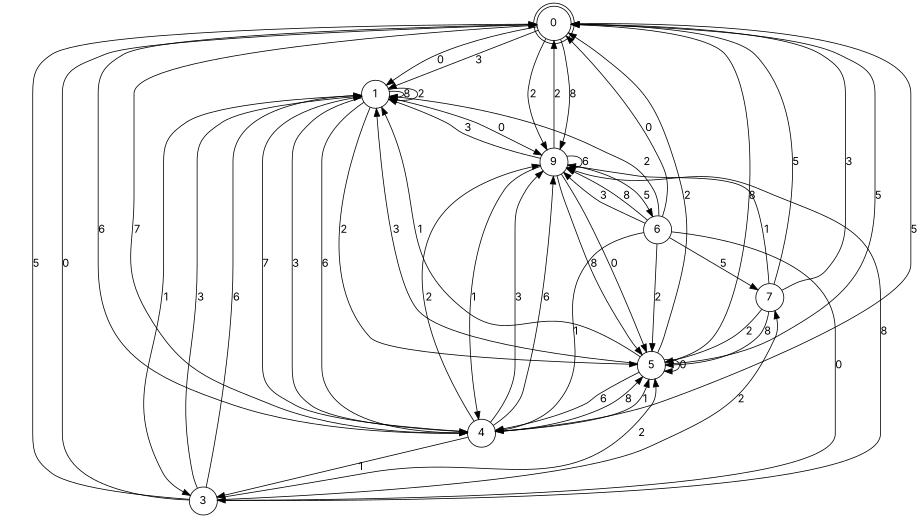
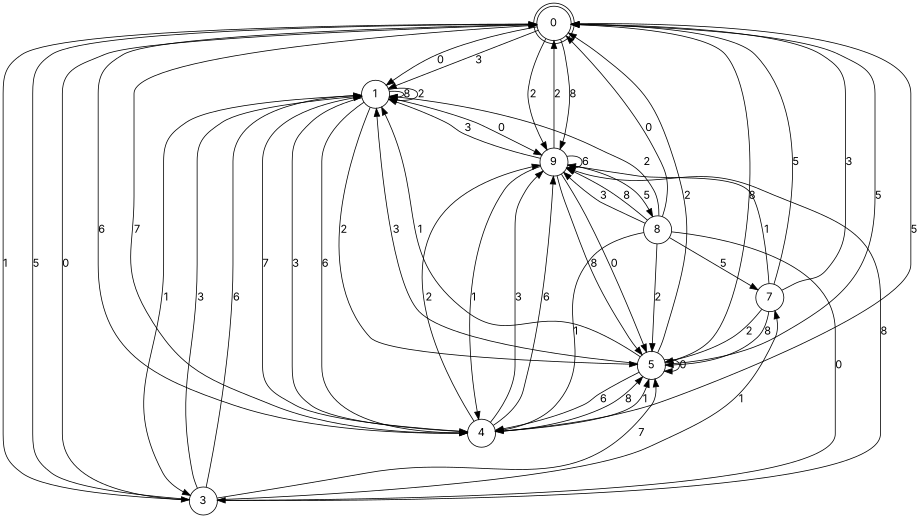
(658, 230) -> (658, 230)
(741, 399) -> (741, 399)
(642, 433) -> (642, 433)
(346, 466) -> (3, 86)
